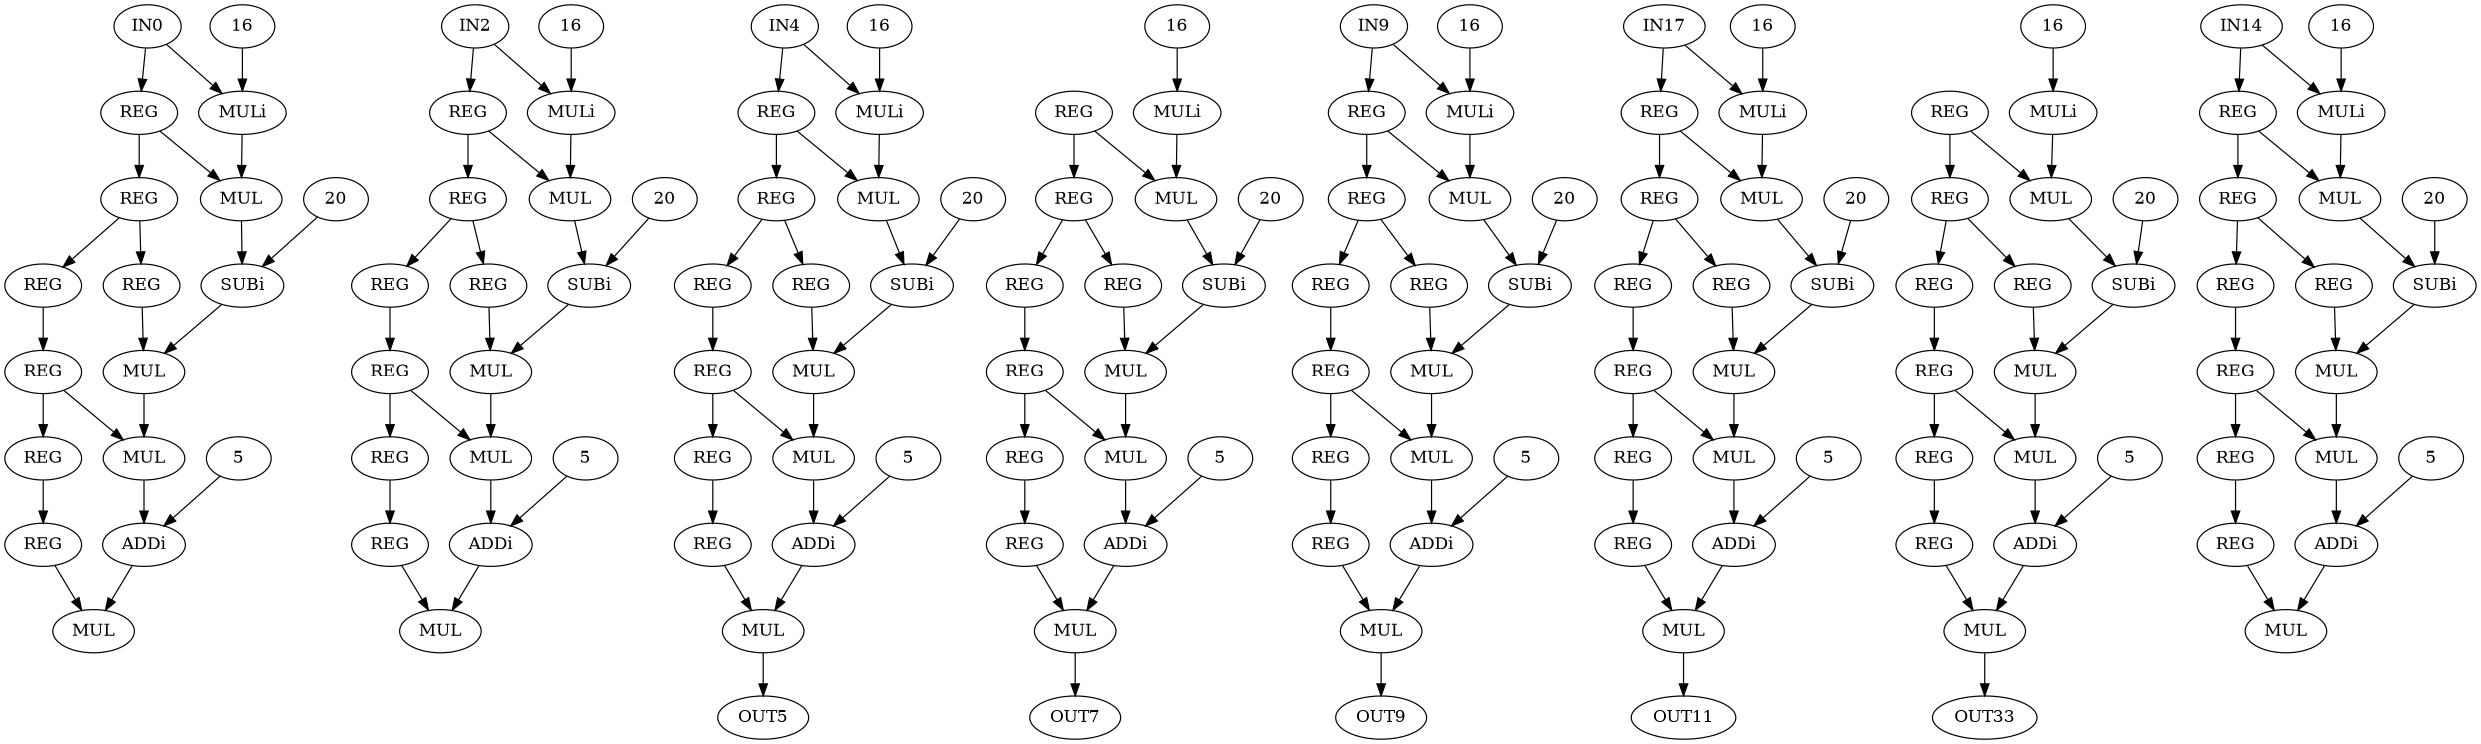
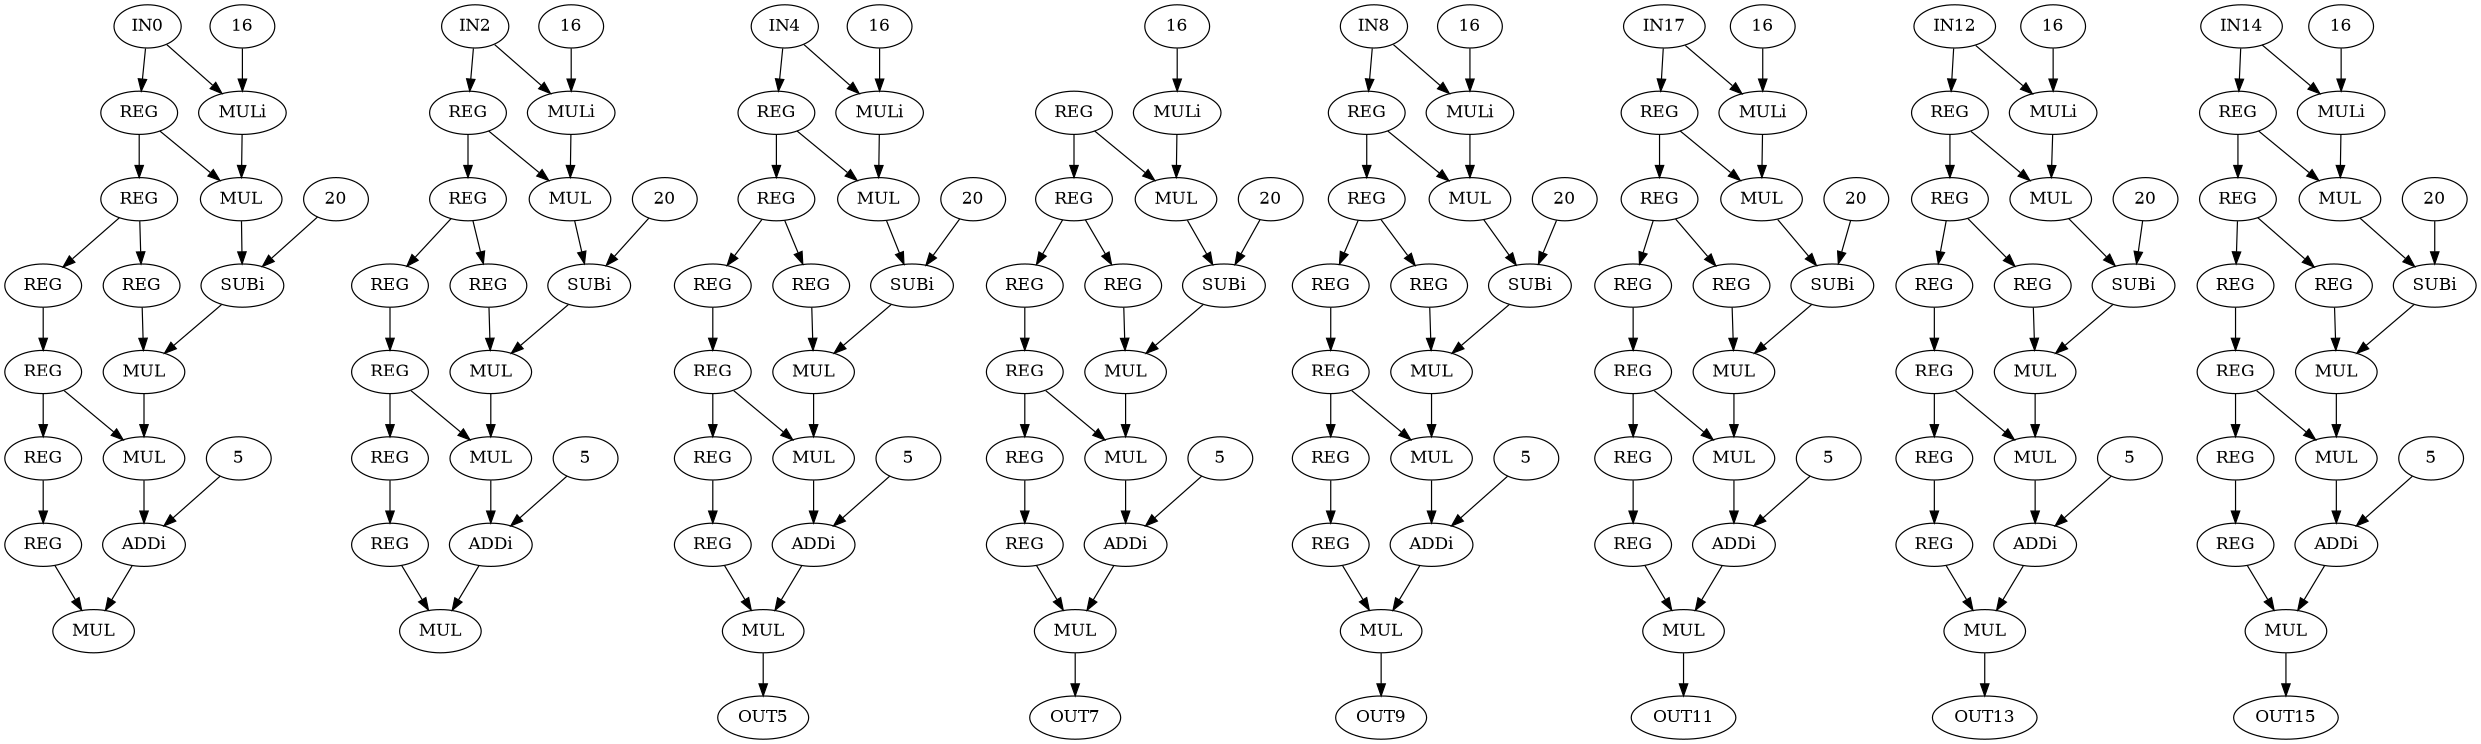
(1374, 26) -> (1374, 26)
none -> (1955, 26)
(1985, 718) -> (1985, 718)
none -> (2286, 718)
